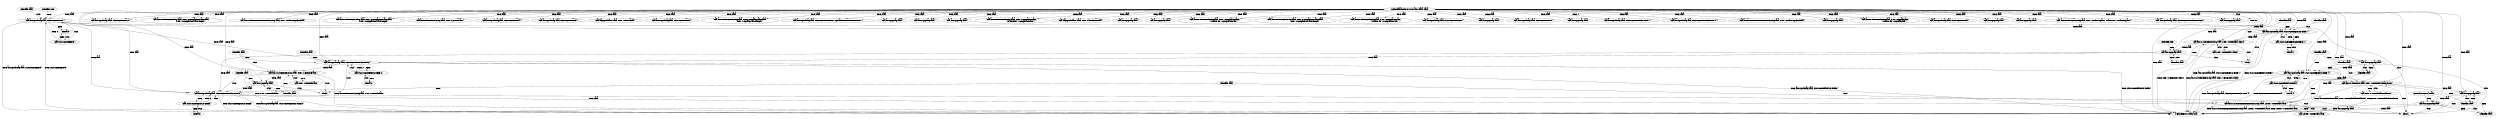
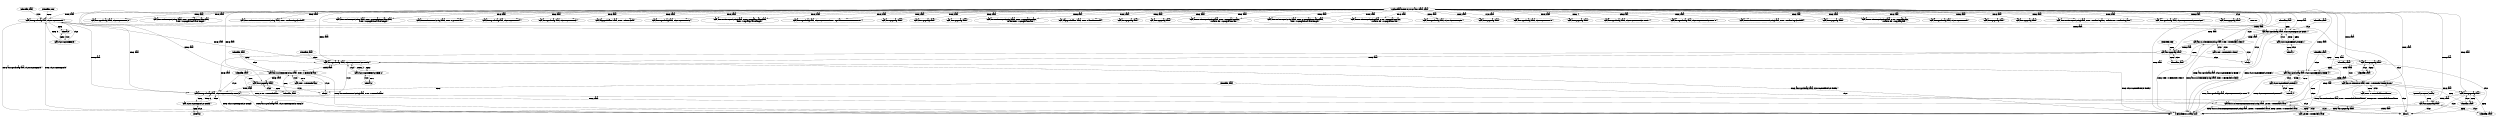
(1490, 14) -> (1490, 14)
(2291, 42) -> (2291, 42)
